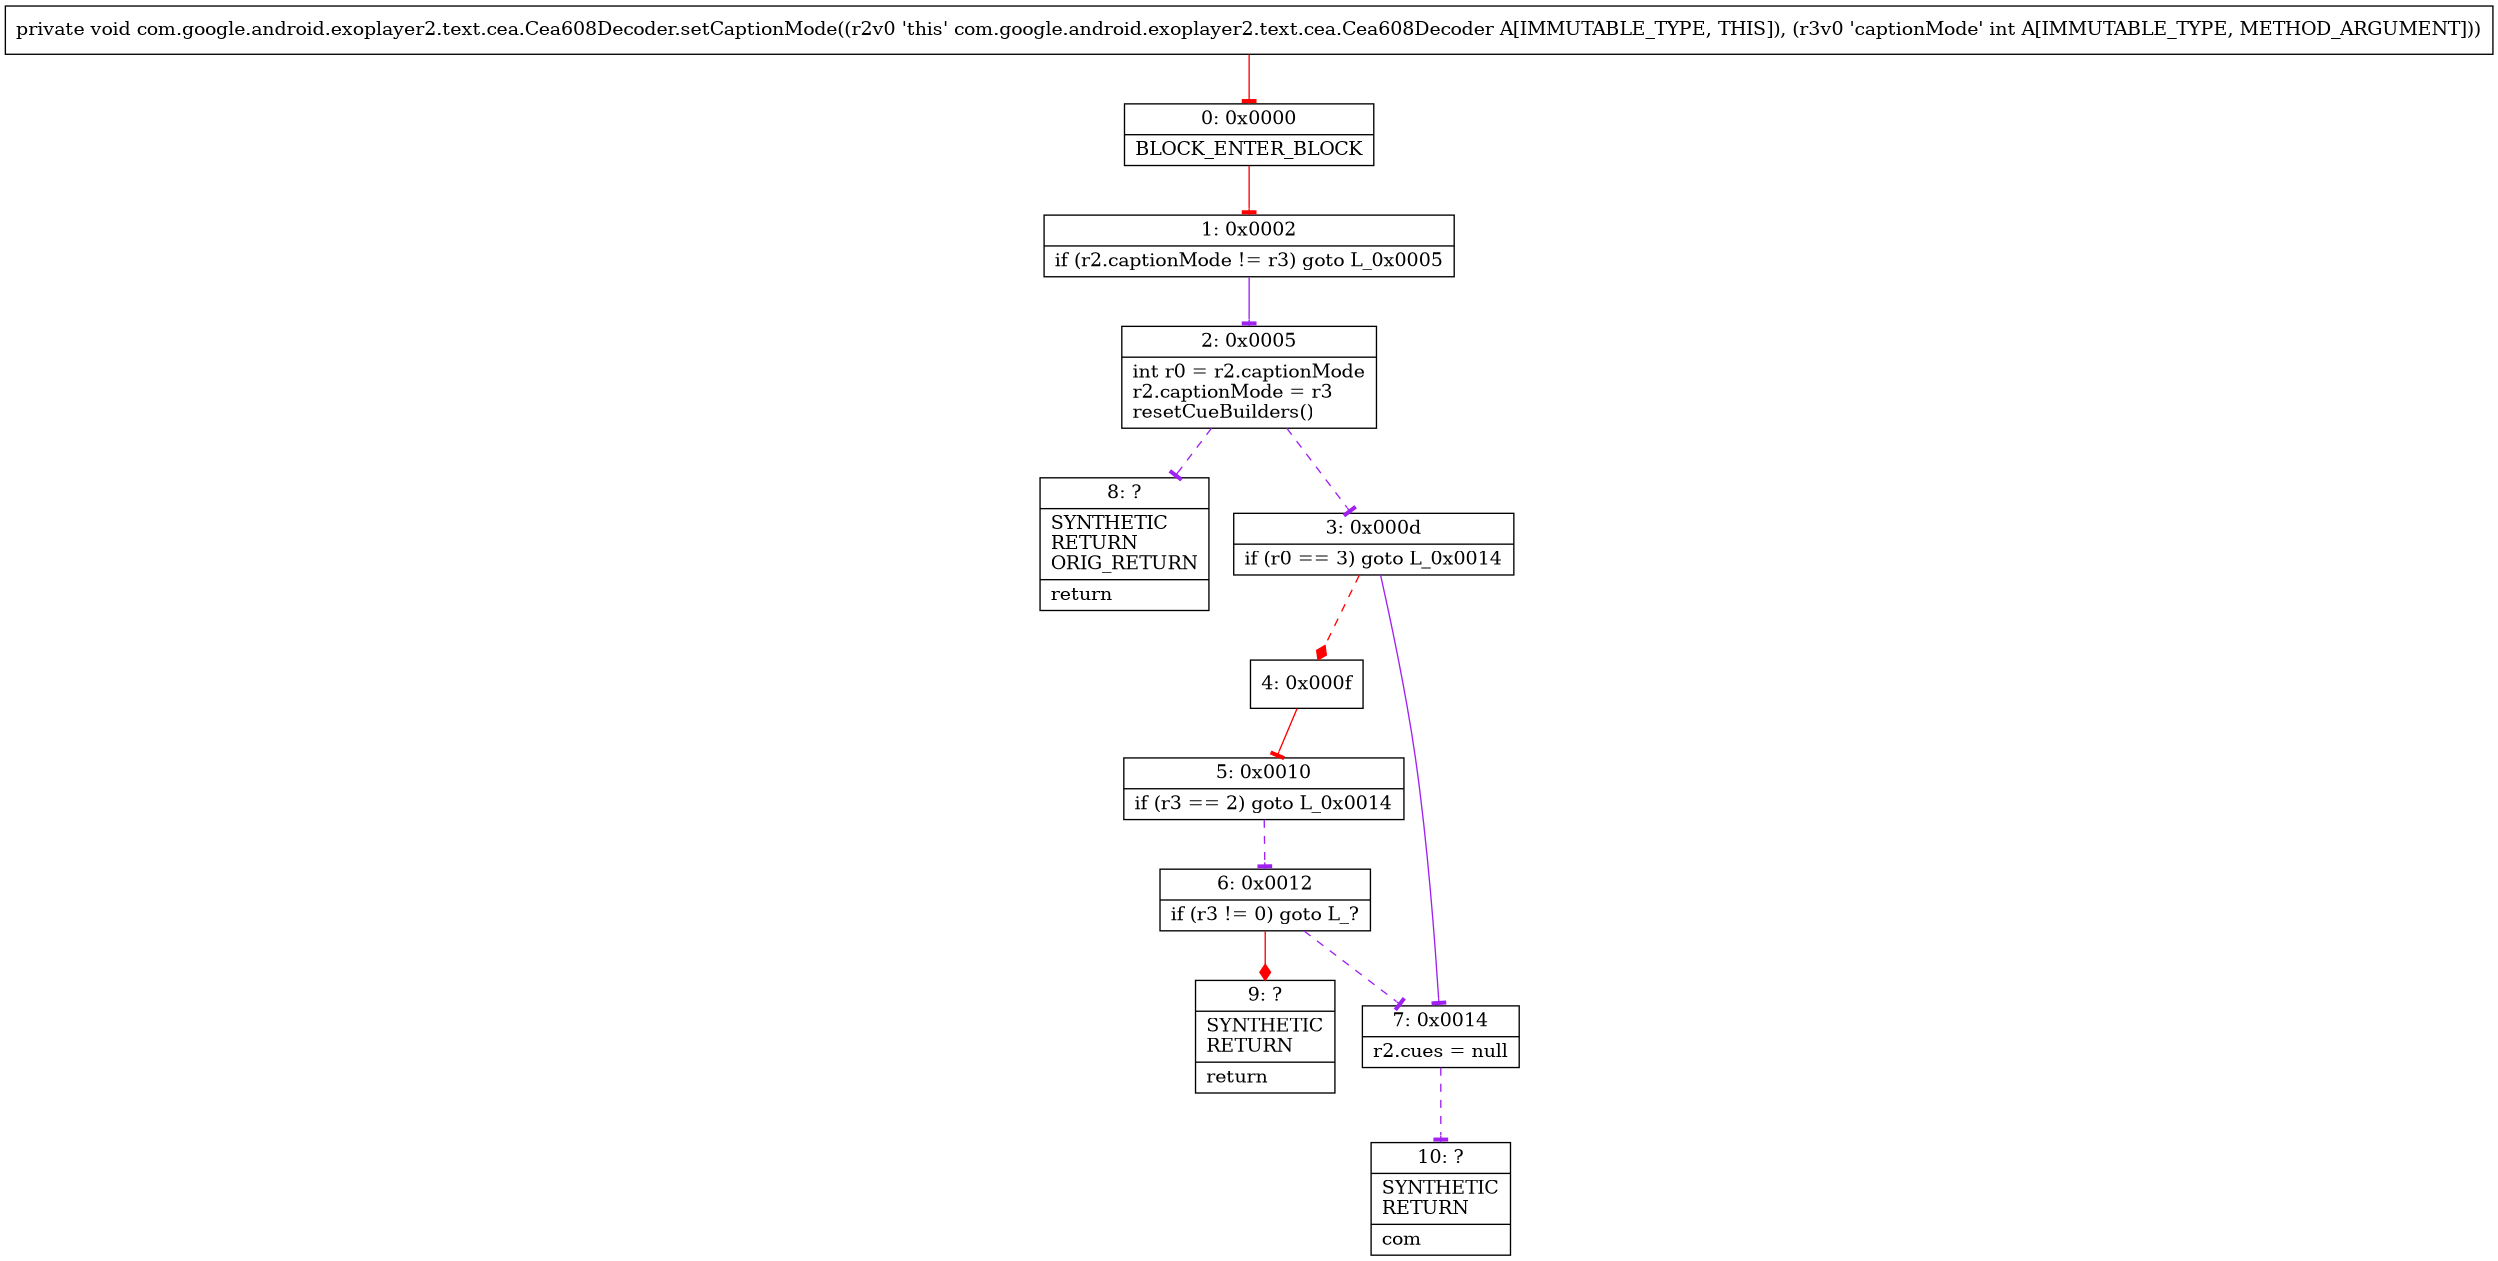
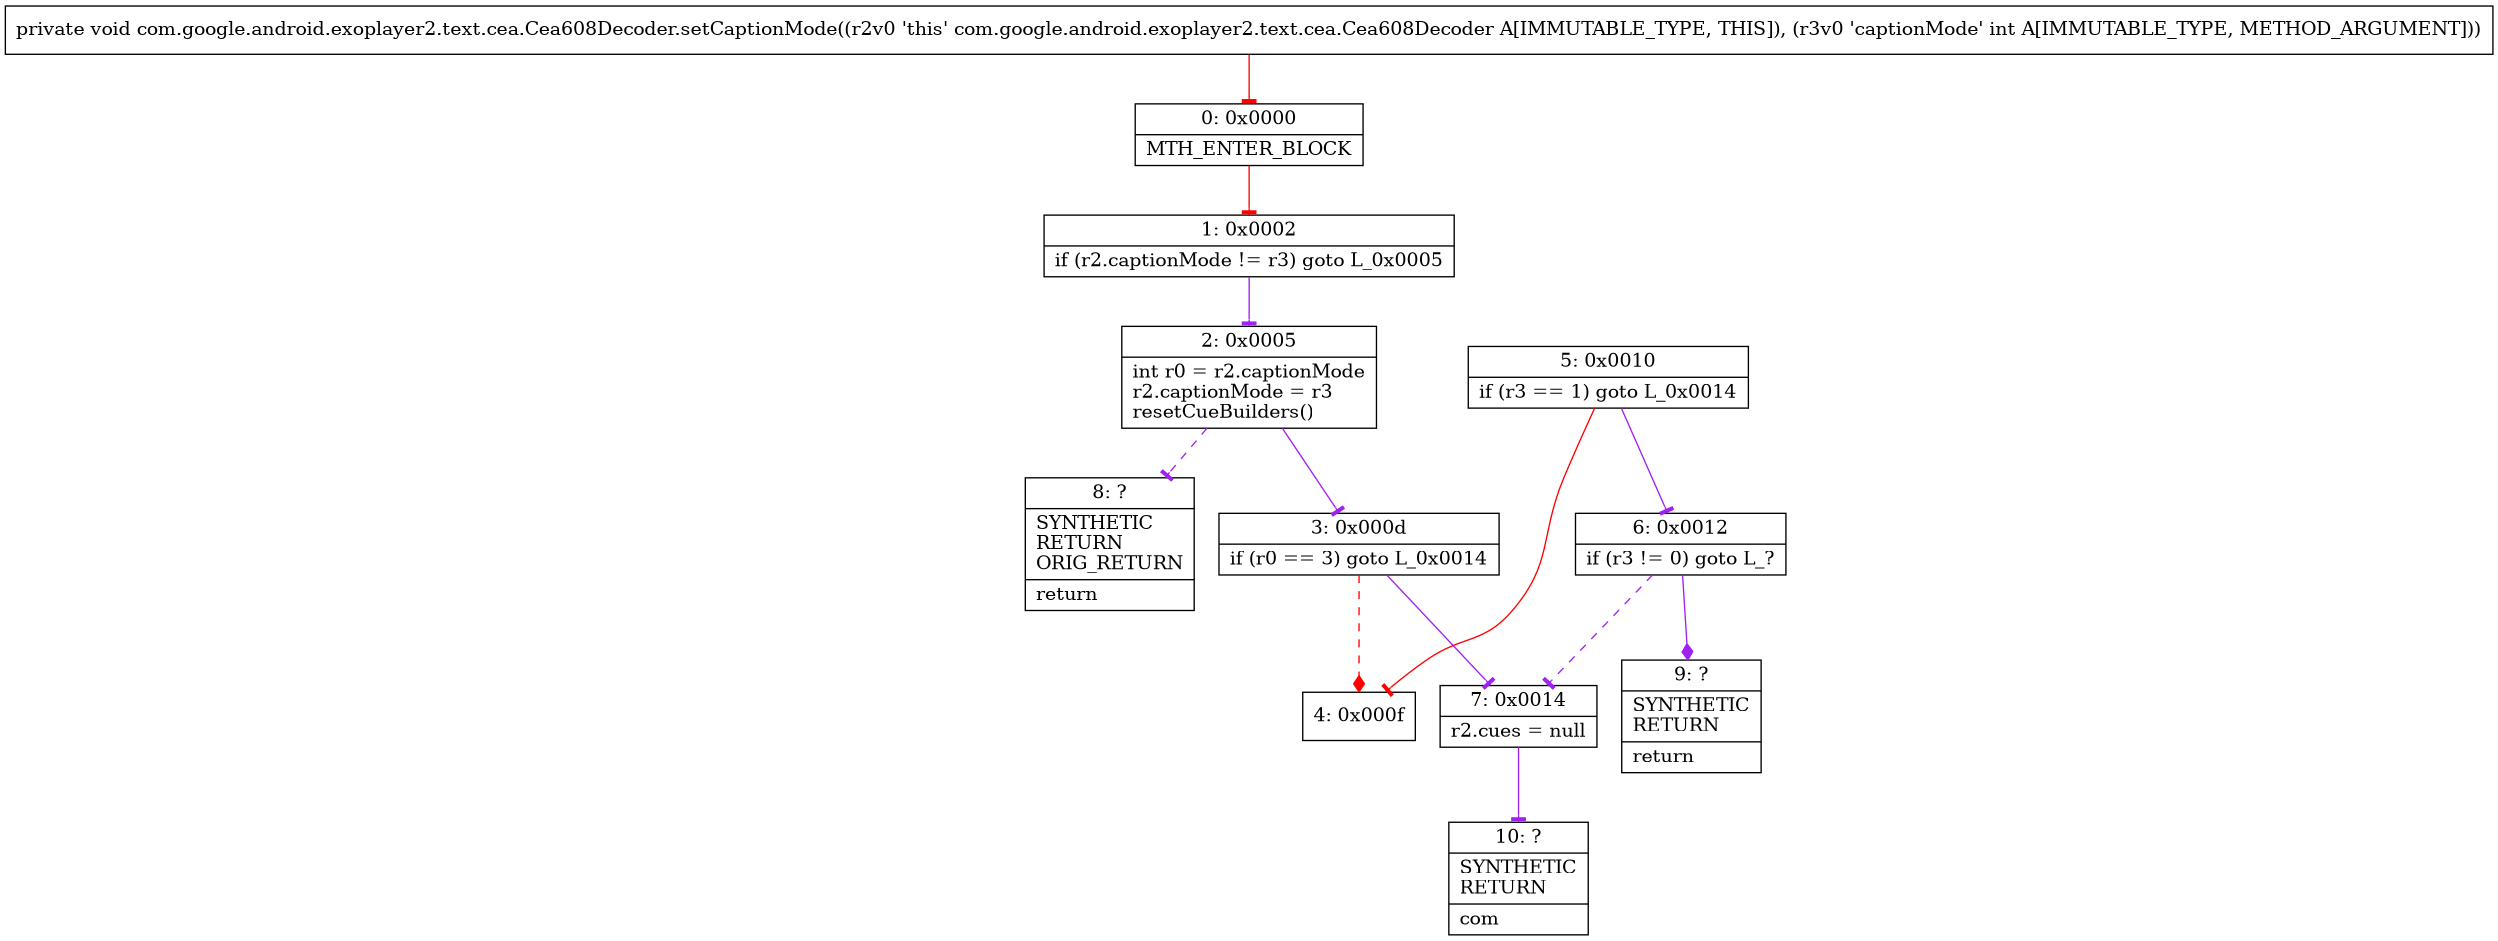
(1249, 149) -> (1249, 149)
(1317, 468) -> (1309, 468)
(1288, 730) -> (1533, 580)
(1264, 803) -> (1608, 392)
(1265, 841) -> (1643, 458)
(1265, 948) -> (1685, 609)
(1441, 1101) -> (1519, 781)
